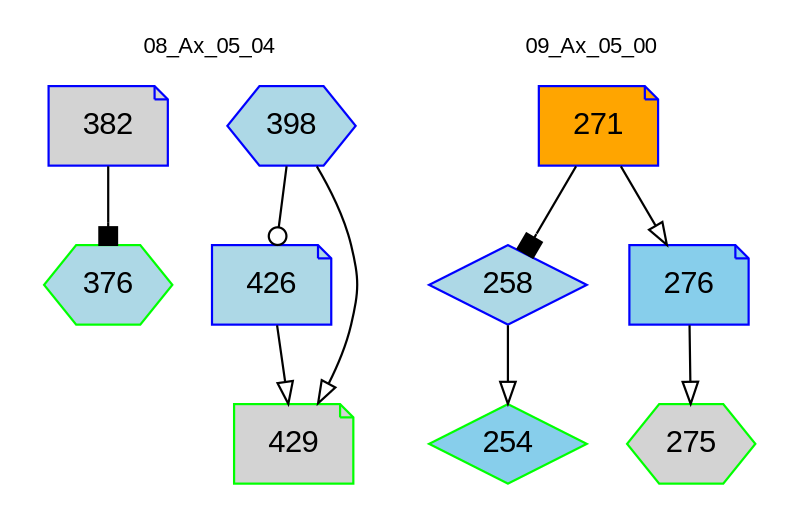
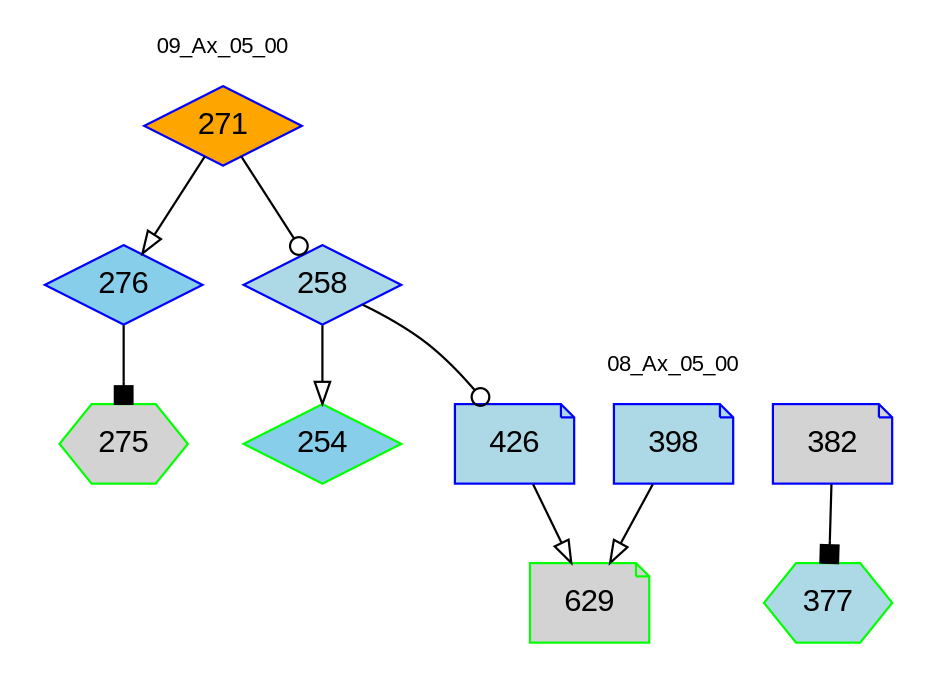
(210, 47) -> (674, 365)
(292, 126) -> (674, 444)
(598, 126) -> (223, 126)
(283, 197) -> (406, 329)
(556, 200) -> (267, 197)
(108, 285) -> (828, 603)
(689, 285) -> (124, 285)
(690, 354) -> (124, 354)
(294, 444) -> (590, 603)
